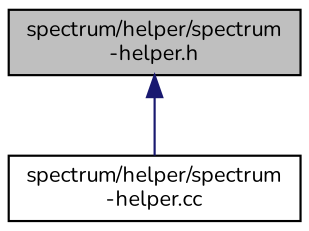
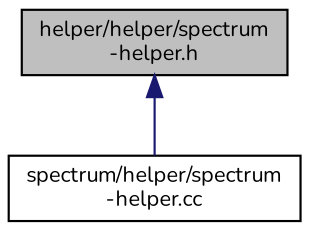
(155, 42) -> (155, 42)
